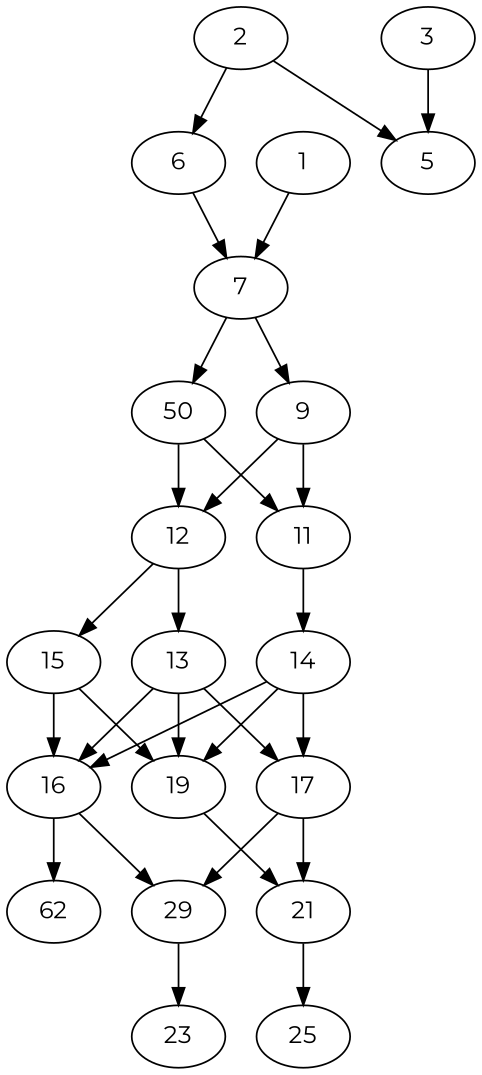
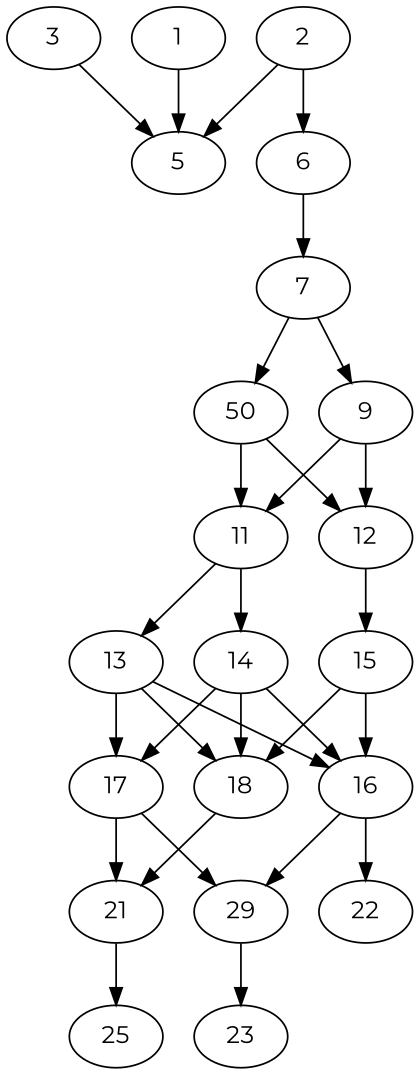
(276, 218) -> (179, 92)
(179, 591) -> (185, 593)
(179, 787) -> (241, 787)
(54, 912) -> (366, 912)
